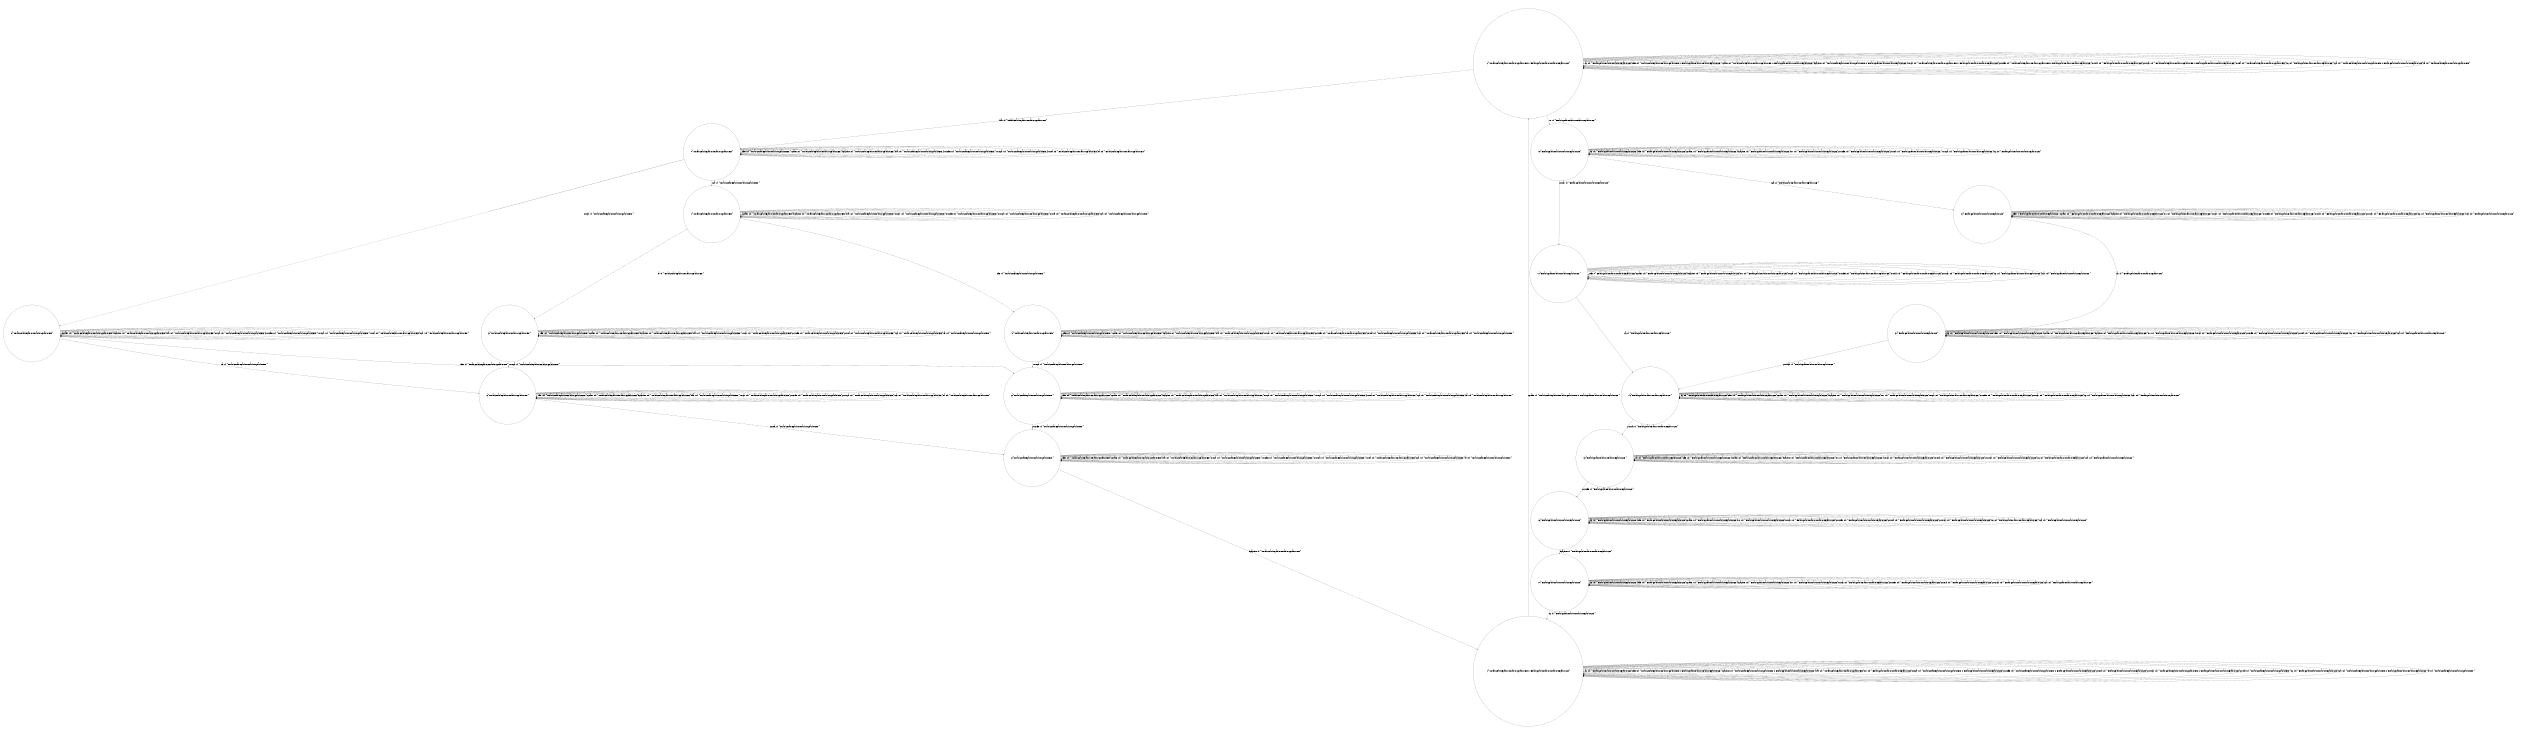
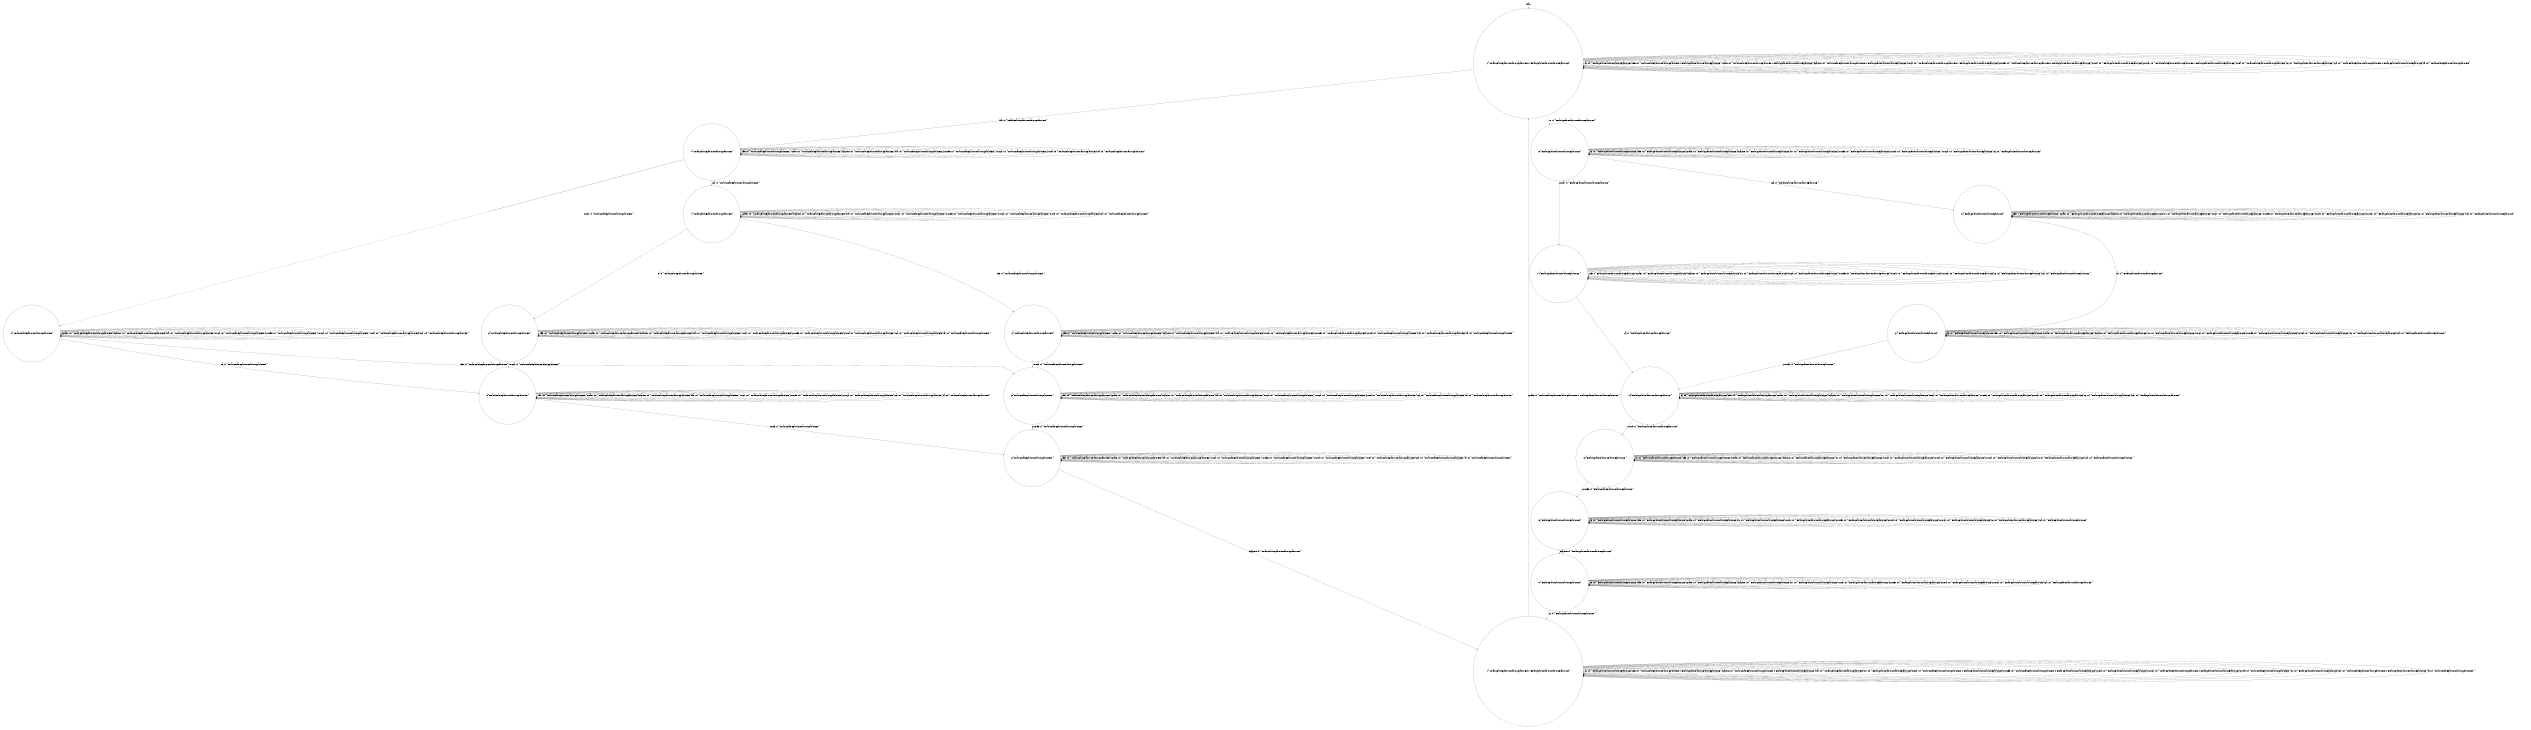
none -> (1528, 4)
